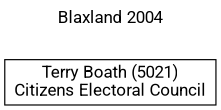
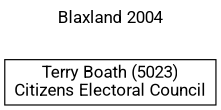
(110, 82) -> (110, 82)
